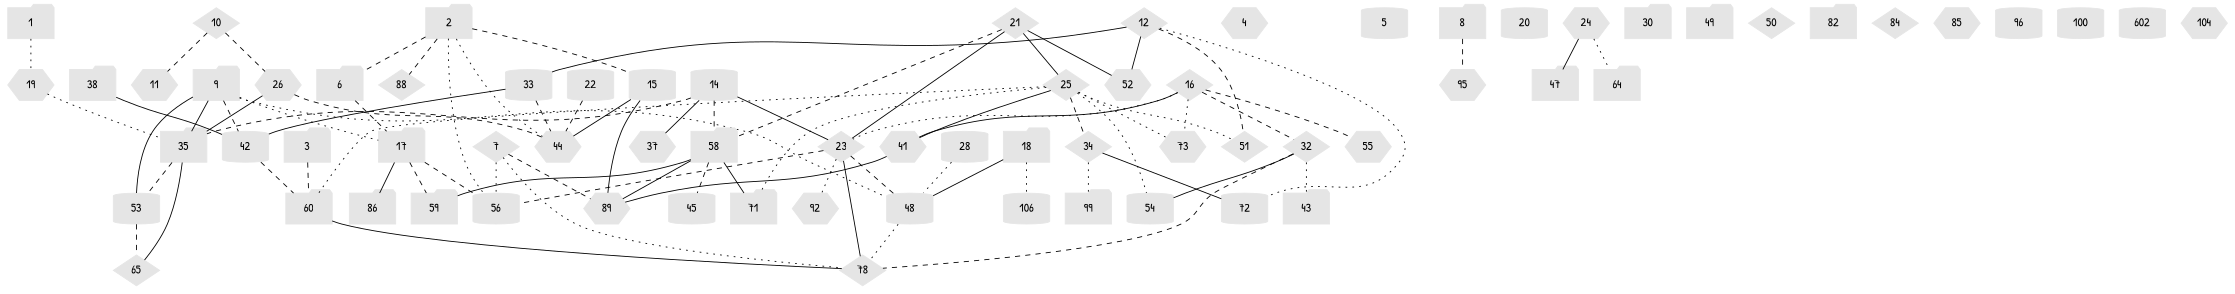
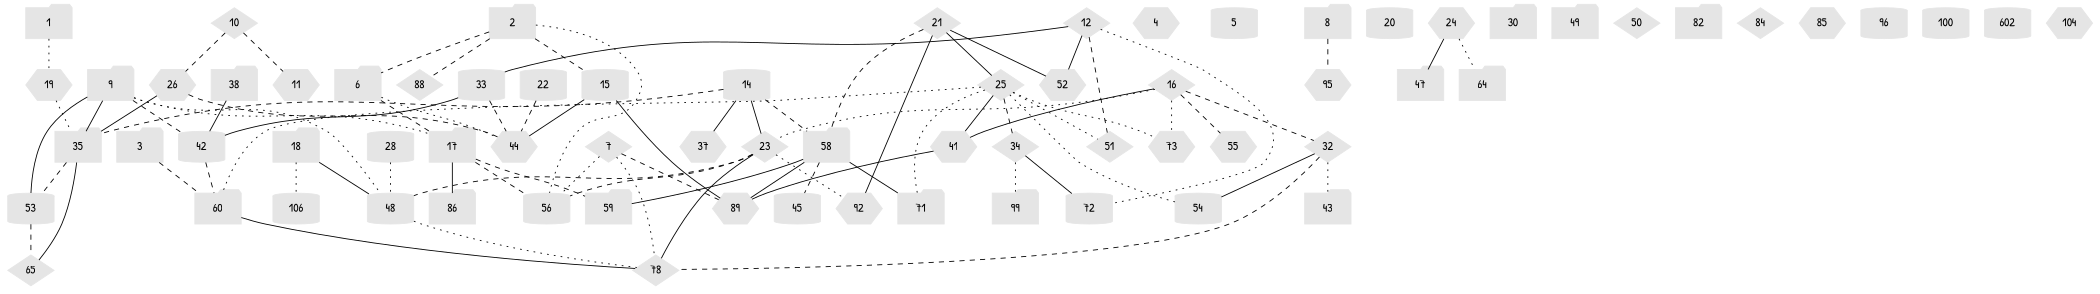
(928, 85) -> (897, 118)
(494, 97) -> (434, 115)
